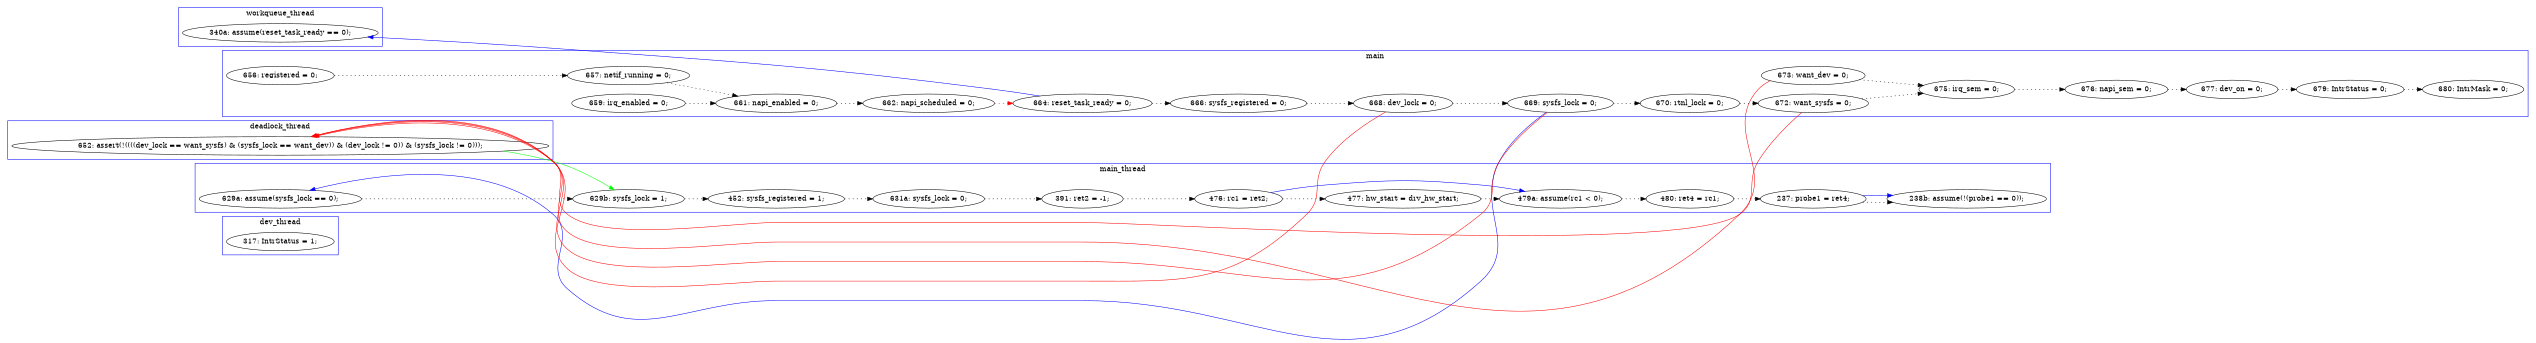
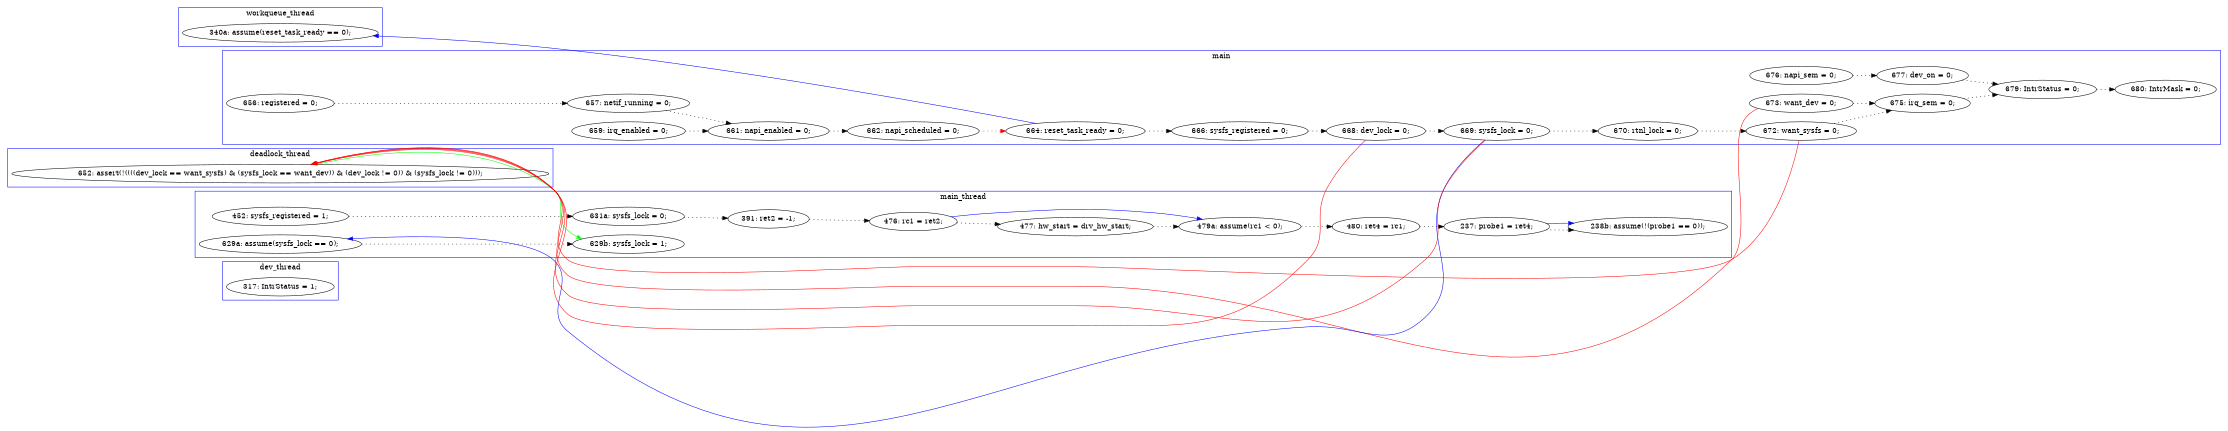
(2037, 89) -> (1978, 97)
(694, 199) -> none
